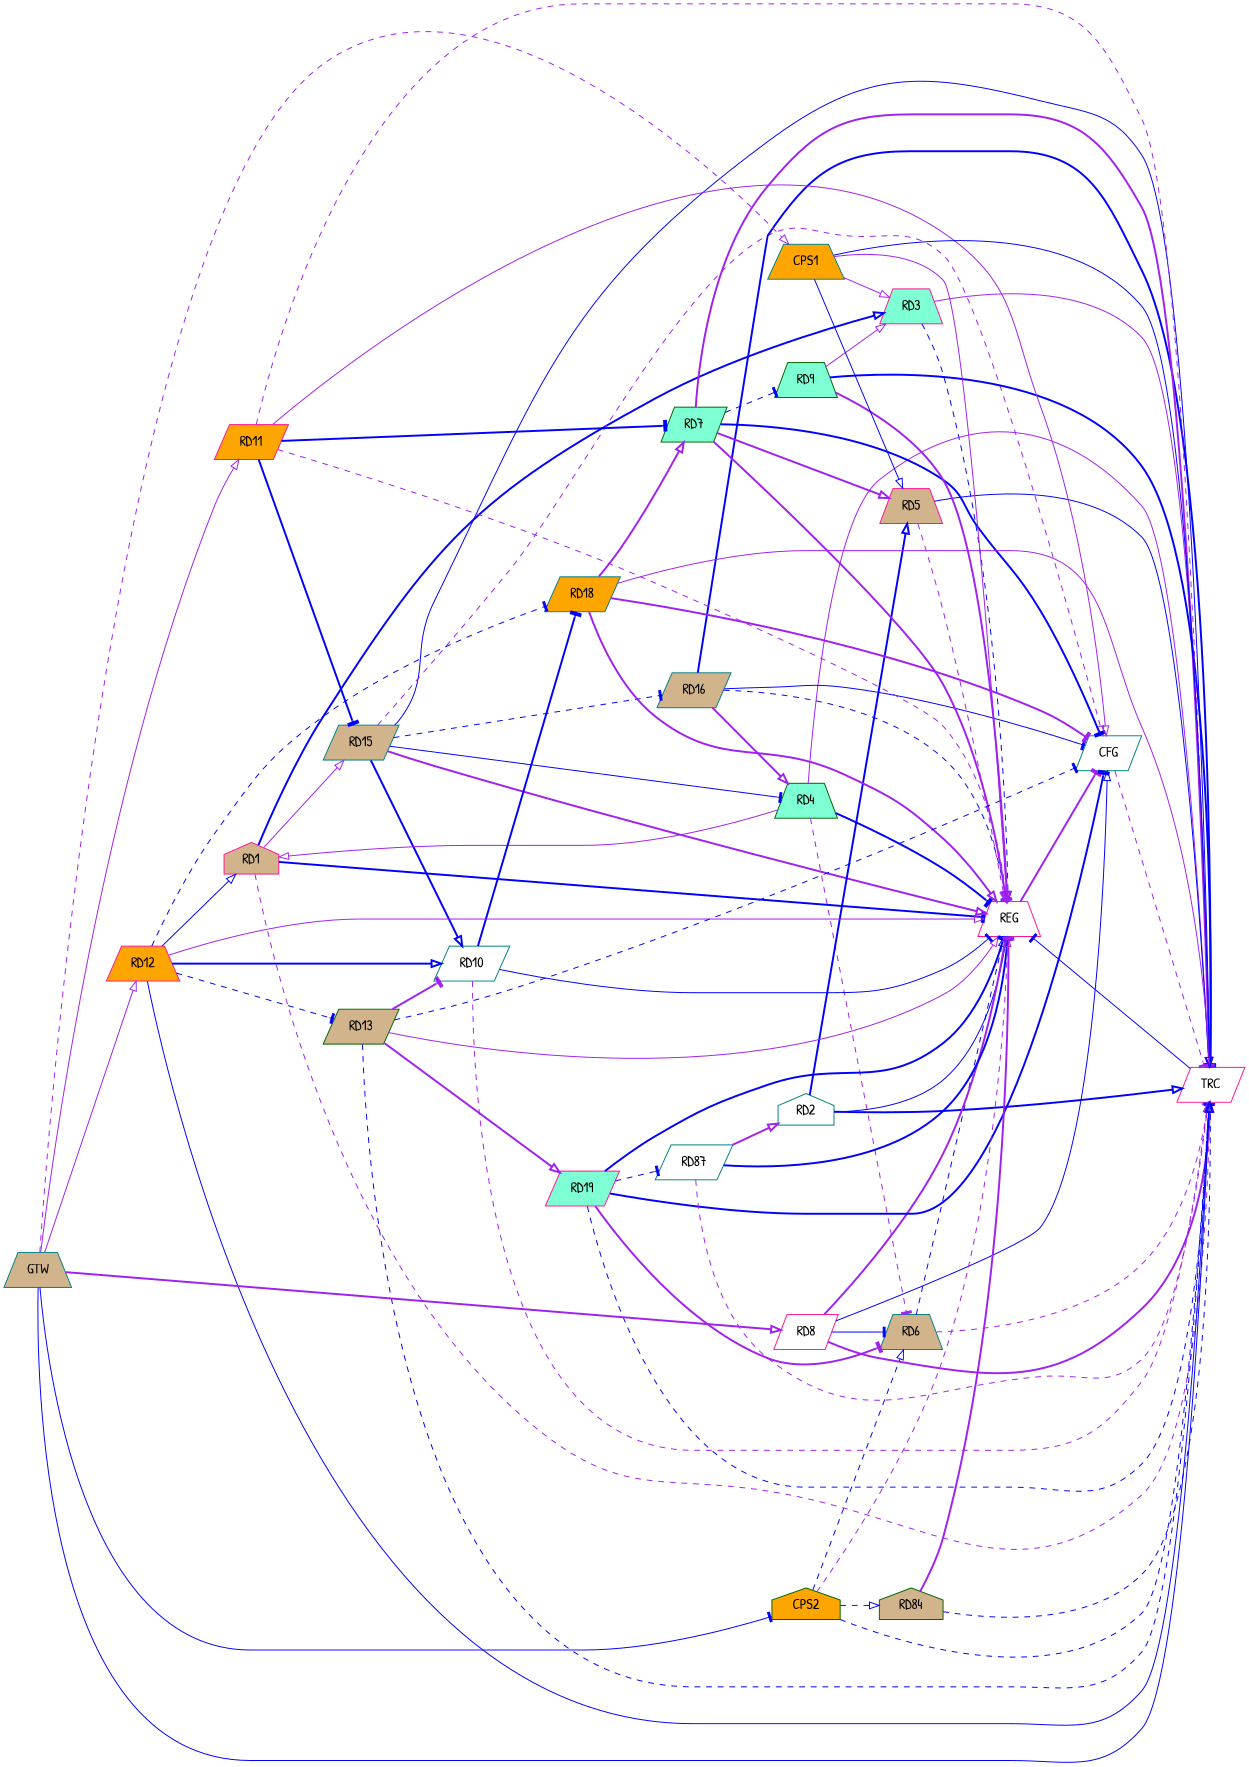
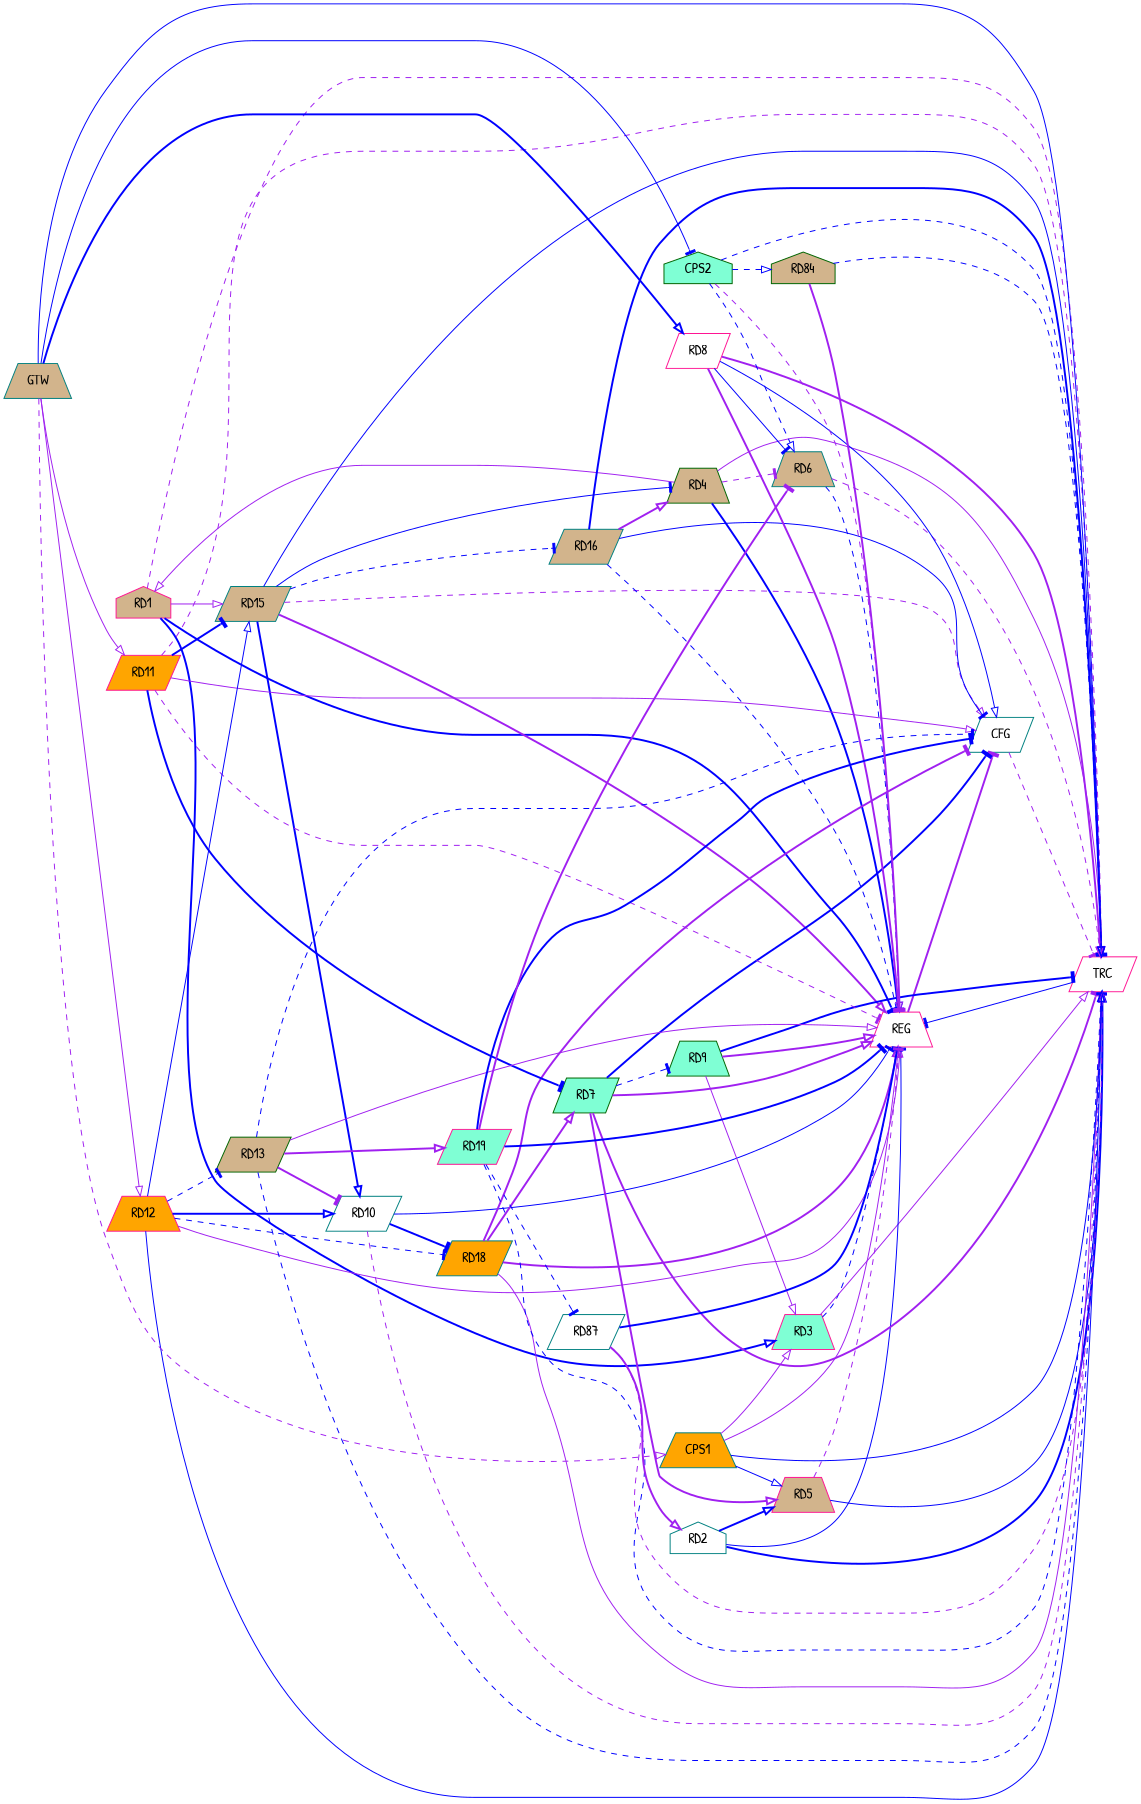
(806, 801) -> (698, 486)
(195, 914) -> (197, 914)
(401, 1299) -> (338, 114)
(806, 1605) -> (698, 270)
